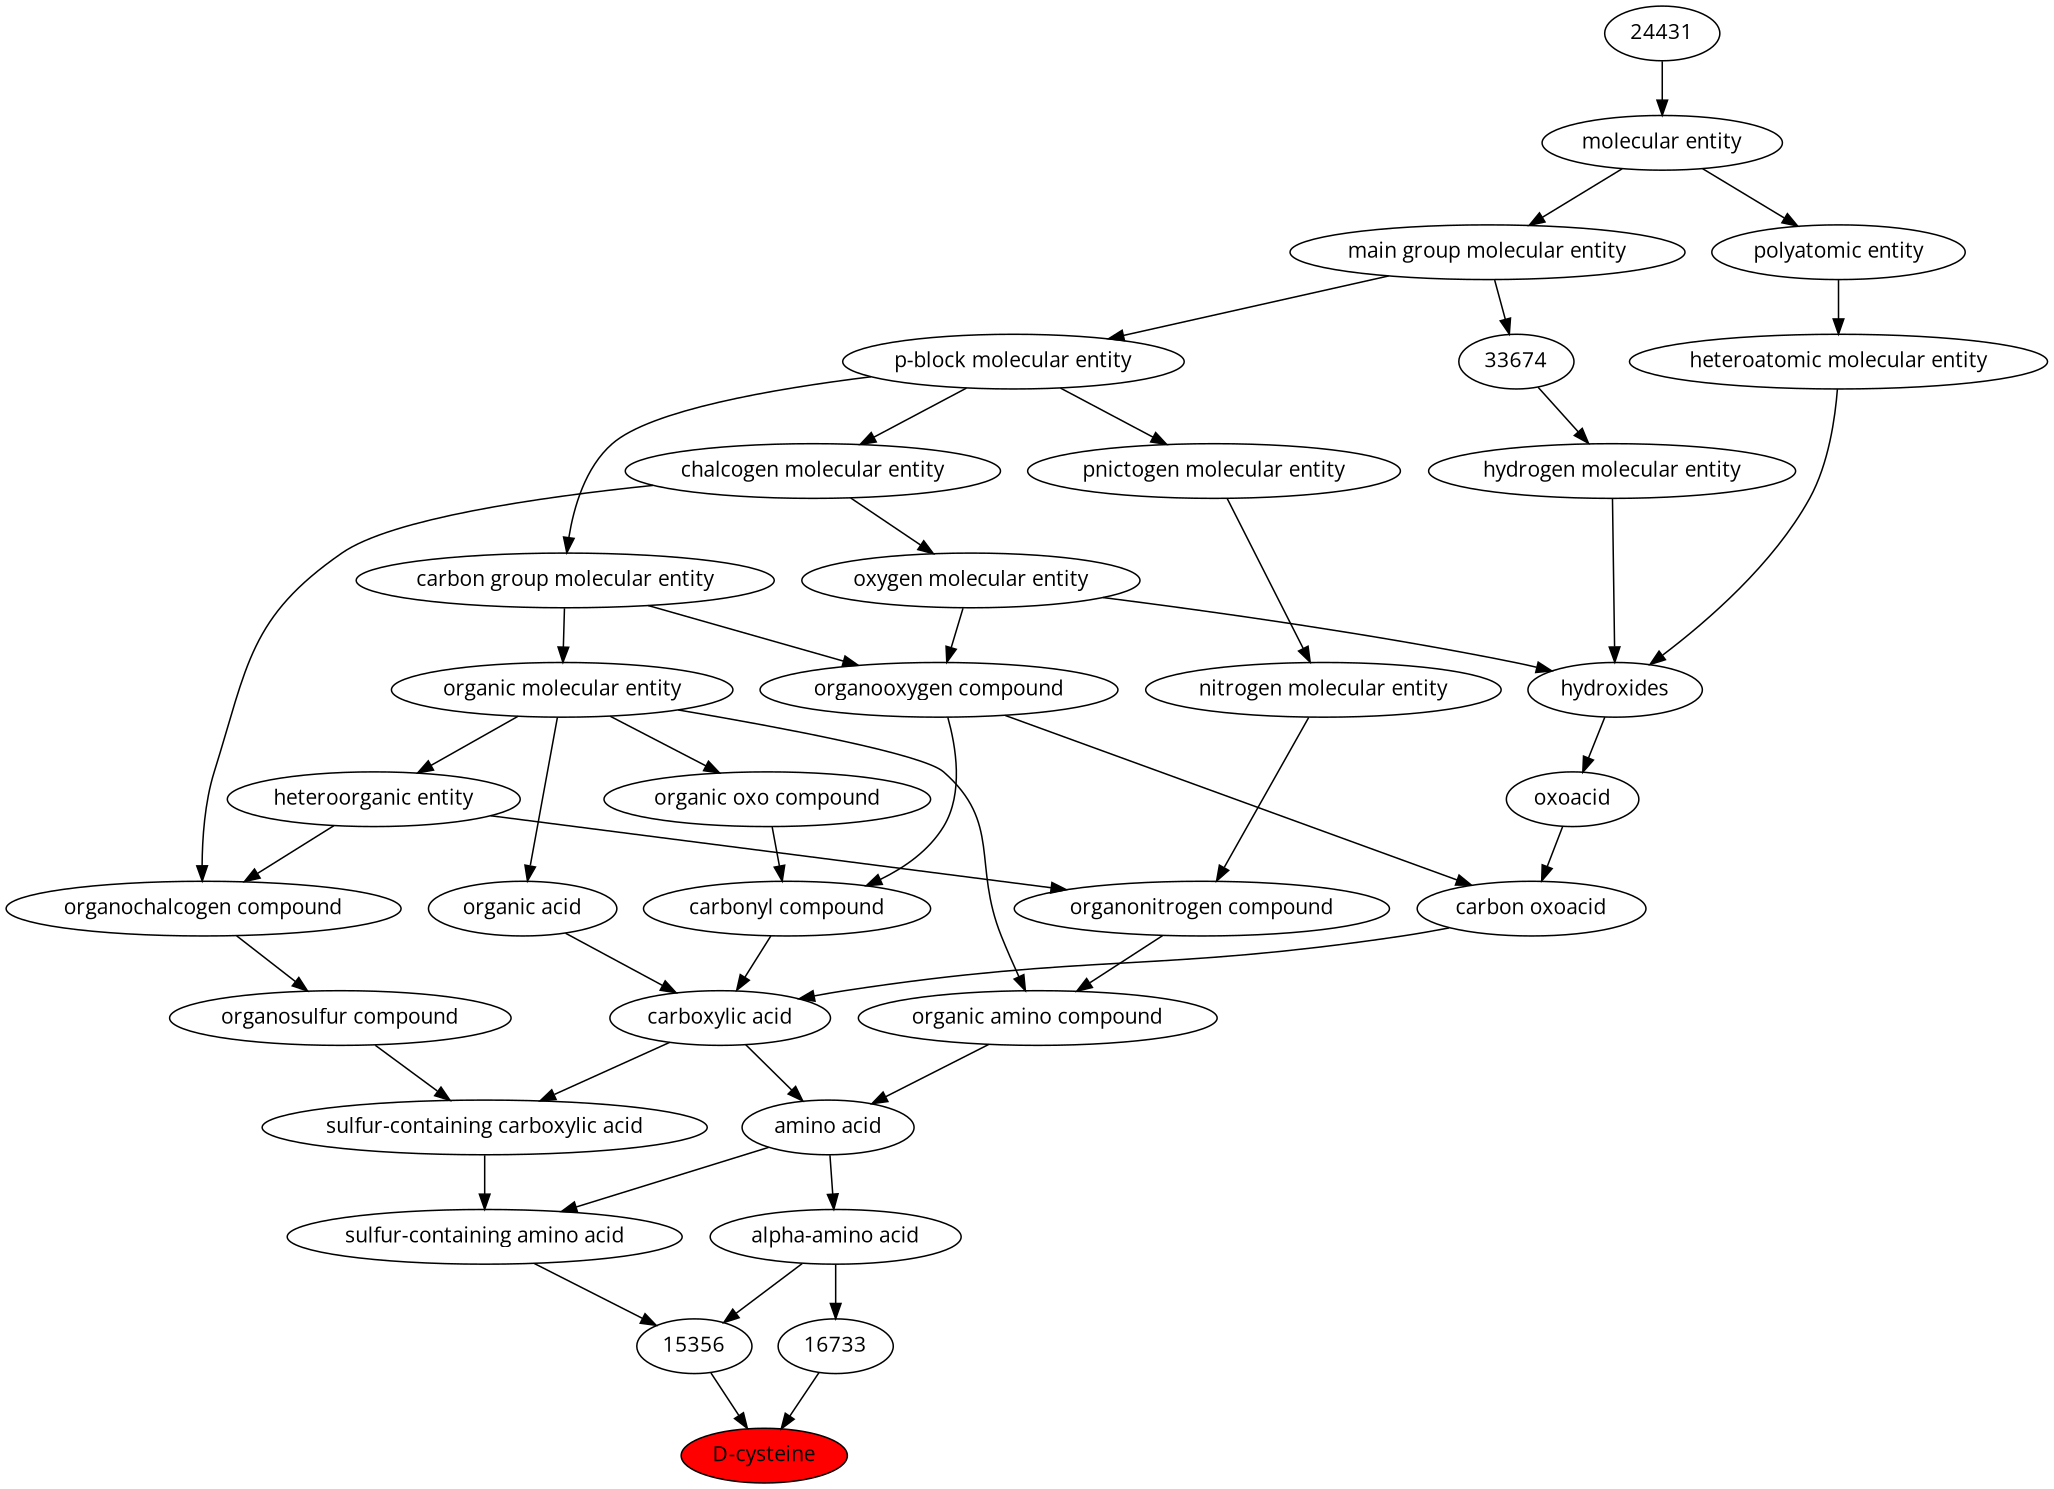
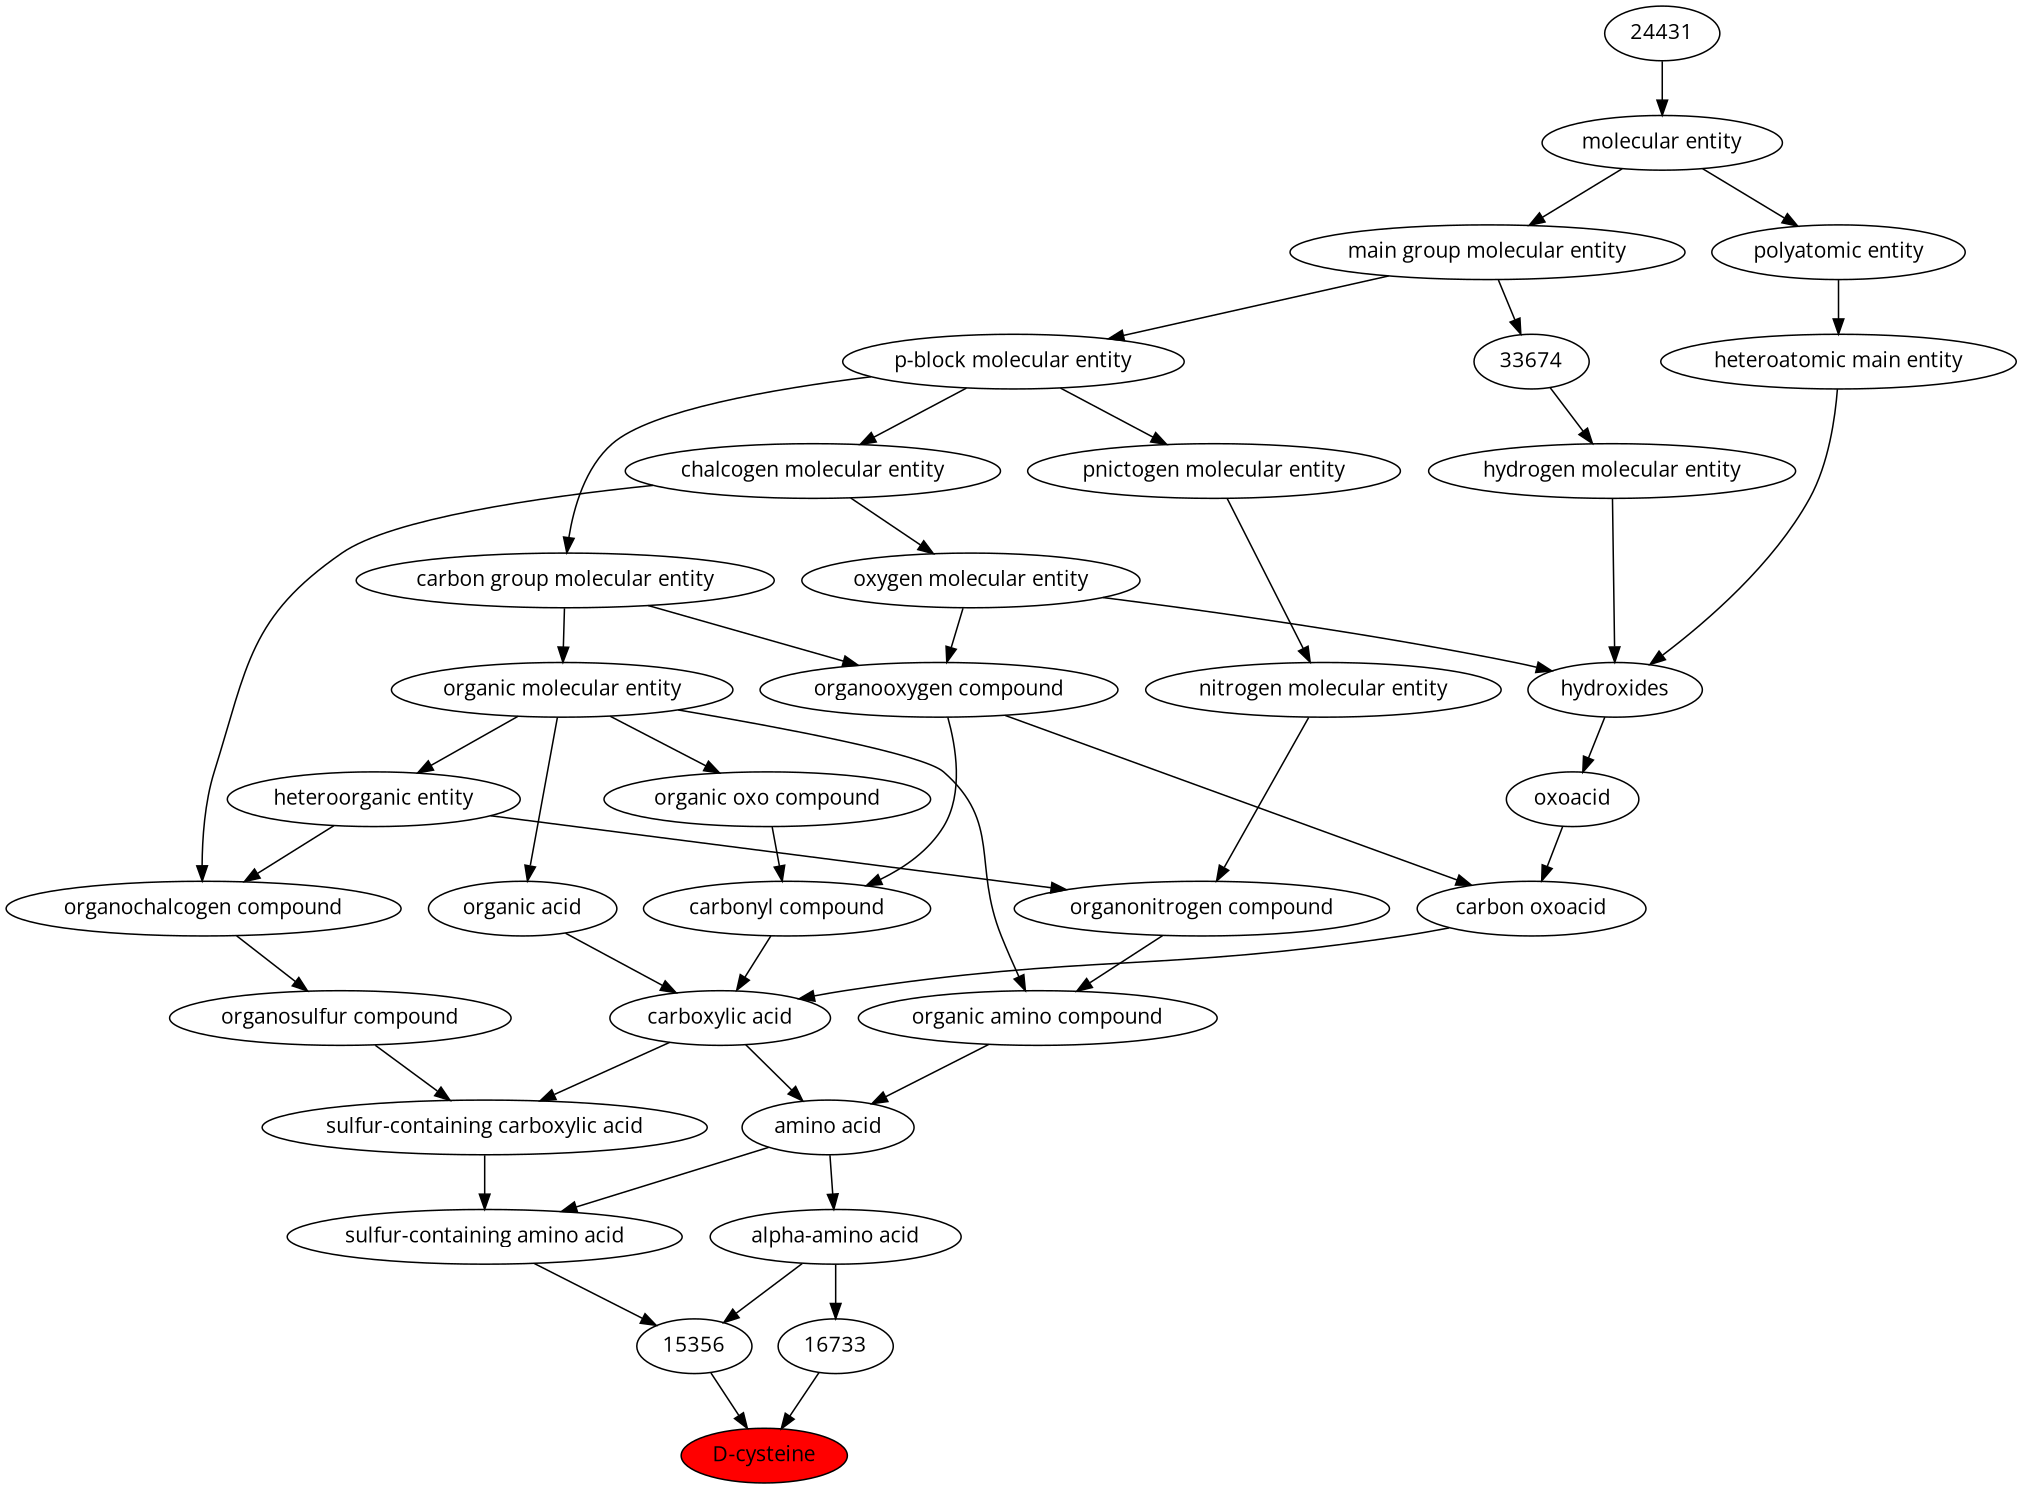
(1839, 362) -> (1839, 362)
